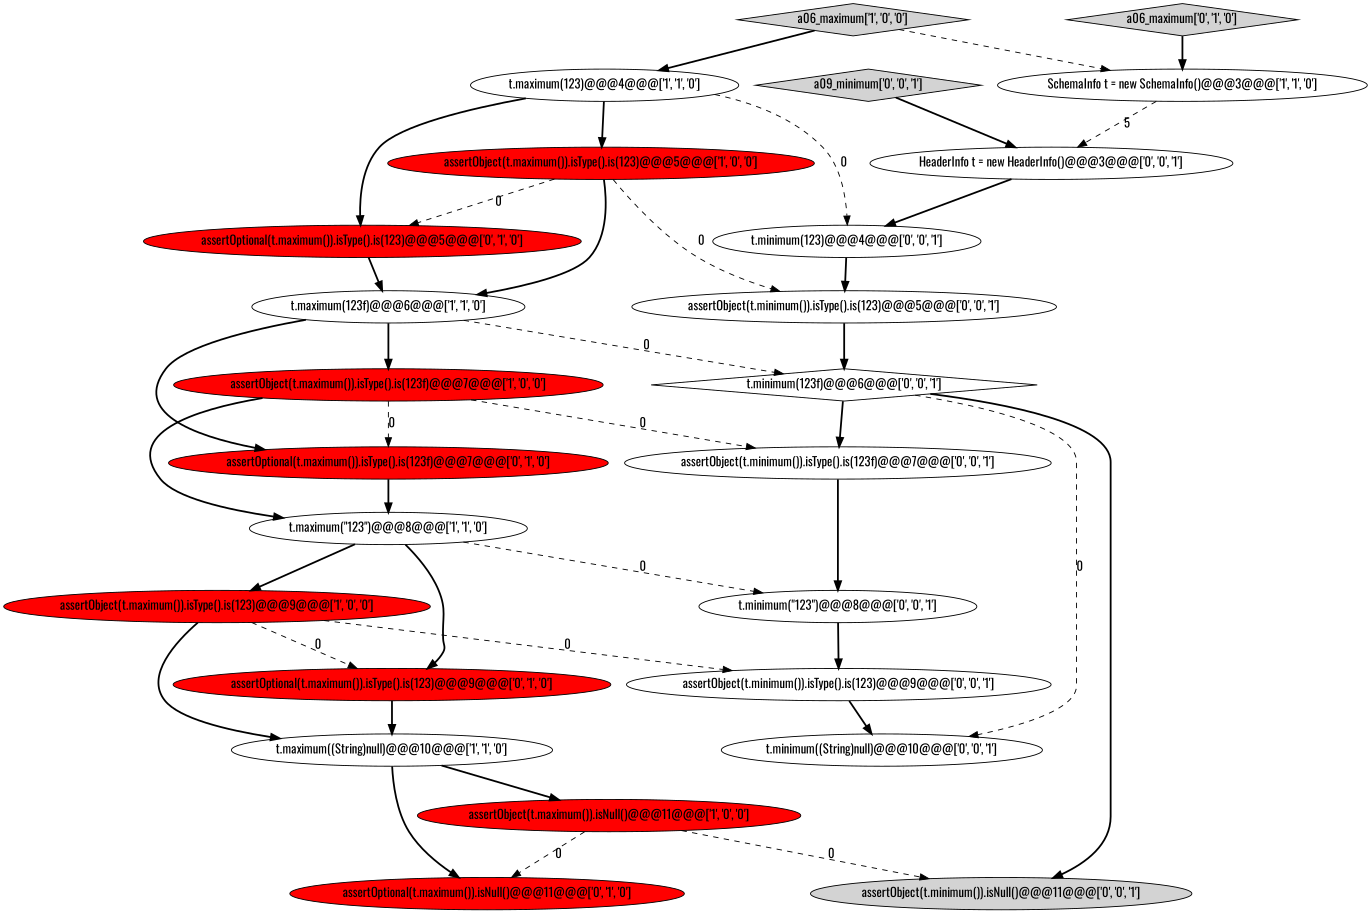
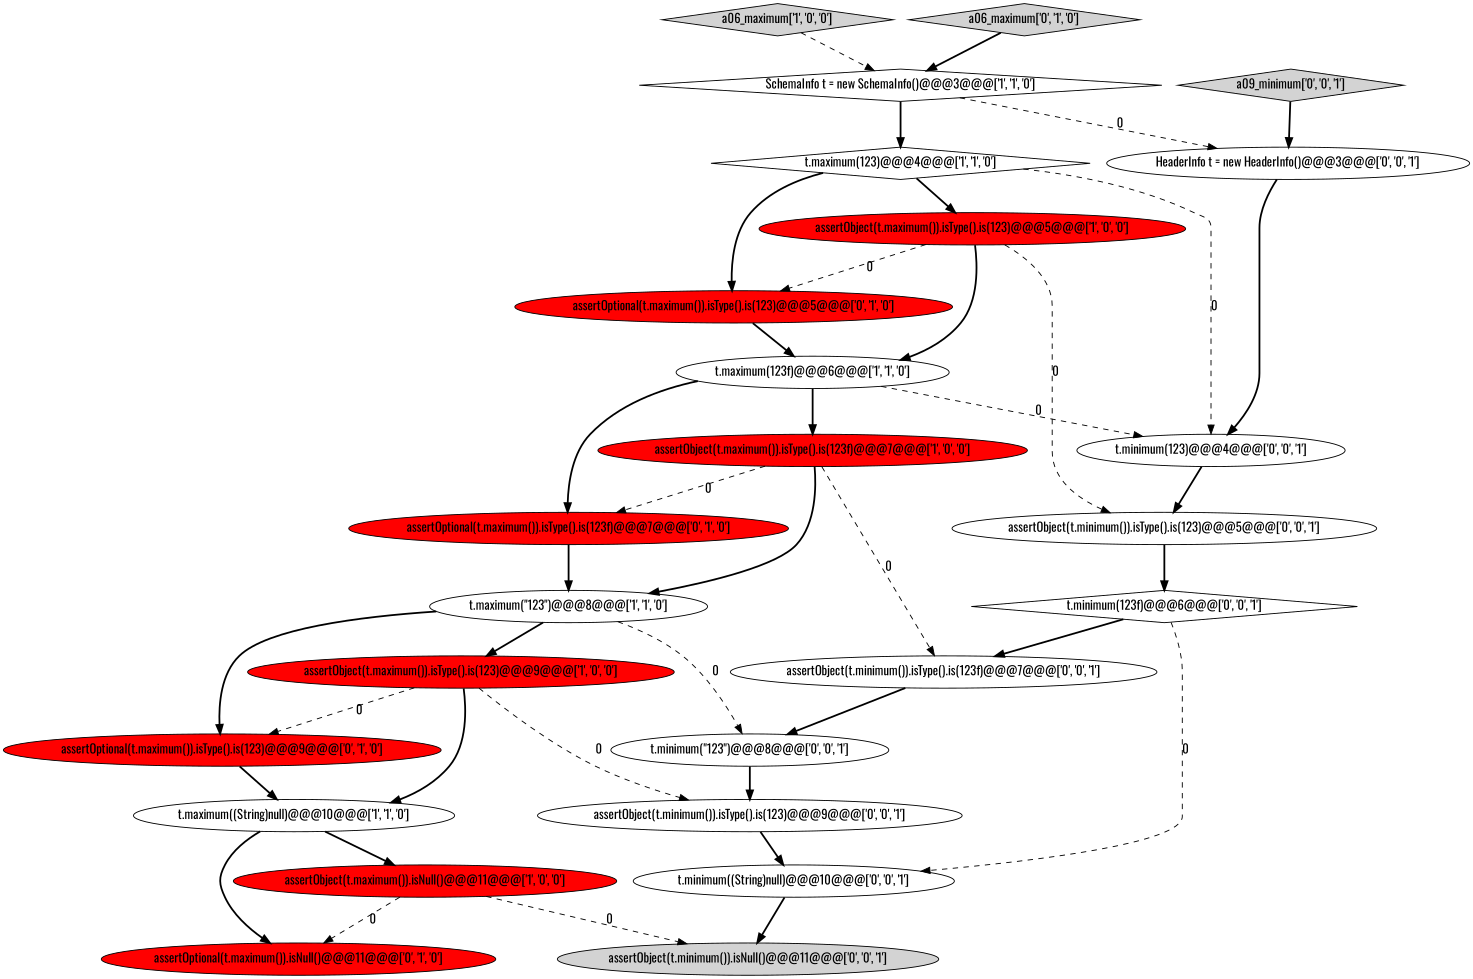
(741, 49) -> (901, 120)
(605, 85) -> (901, 163)
(1182, 85) -> (901, 85)
(1127, 124) -> (1120, 124)
(619, 346) -> (1007, 411)
(1111, 579) -> (773, 916)
